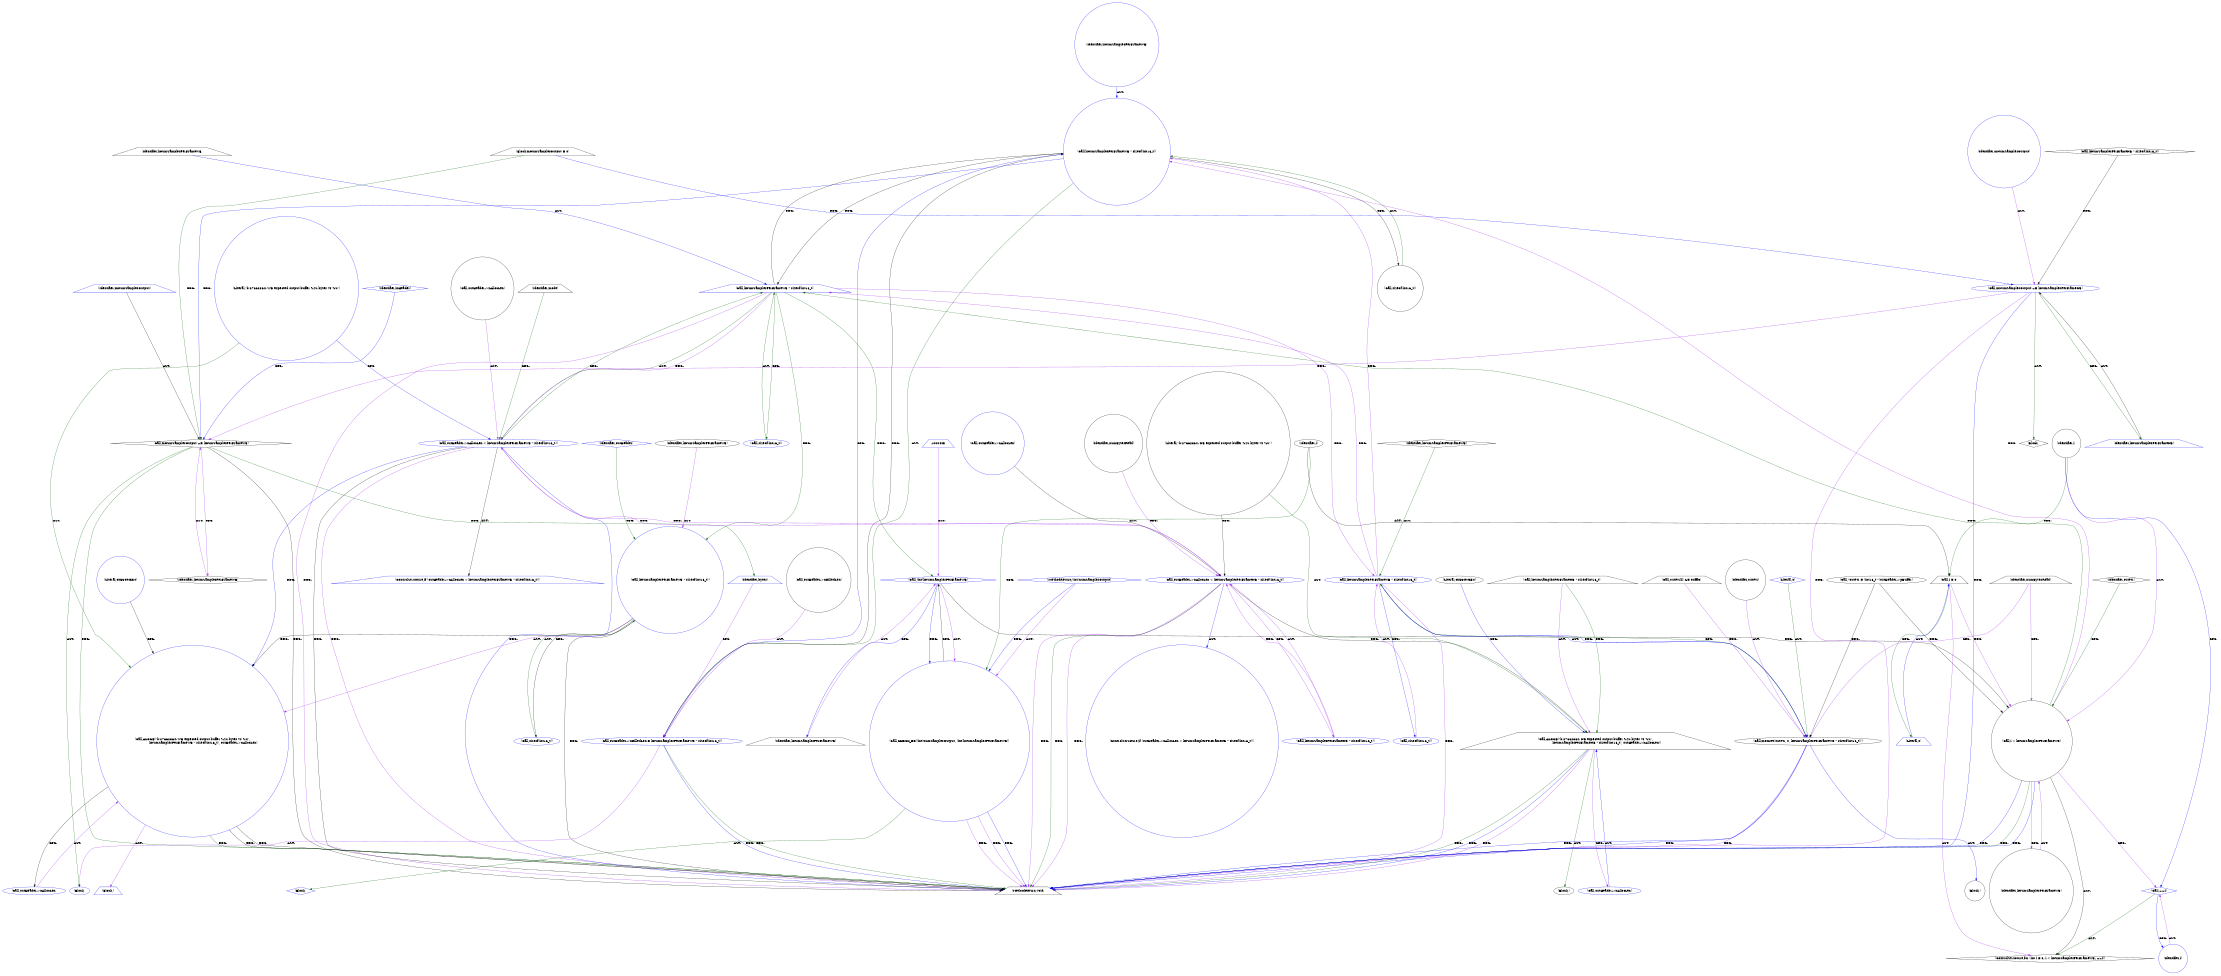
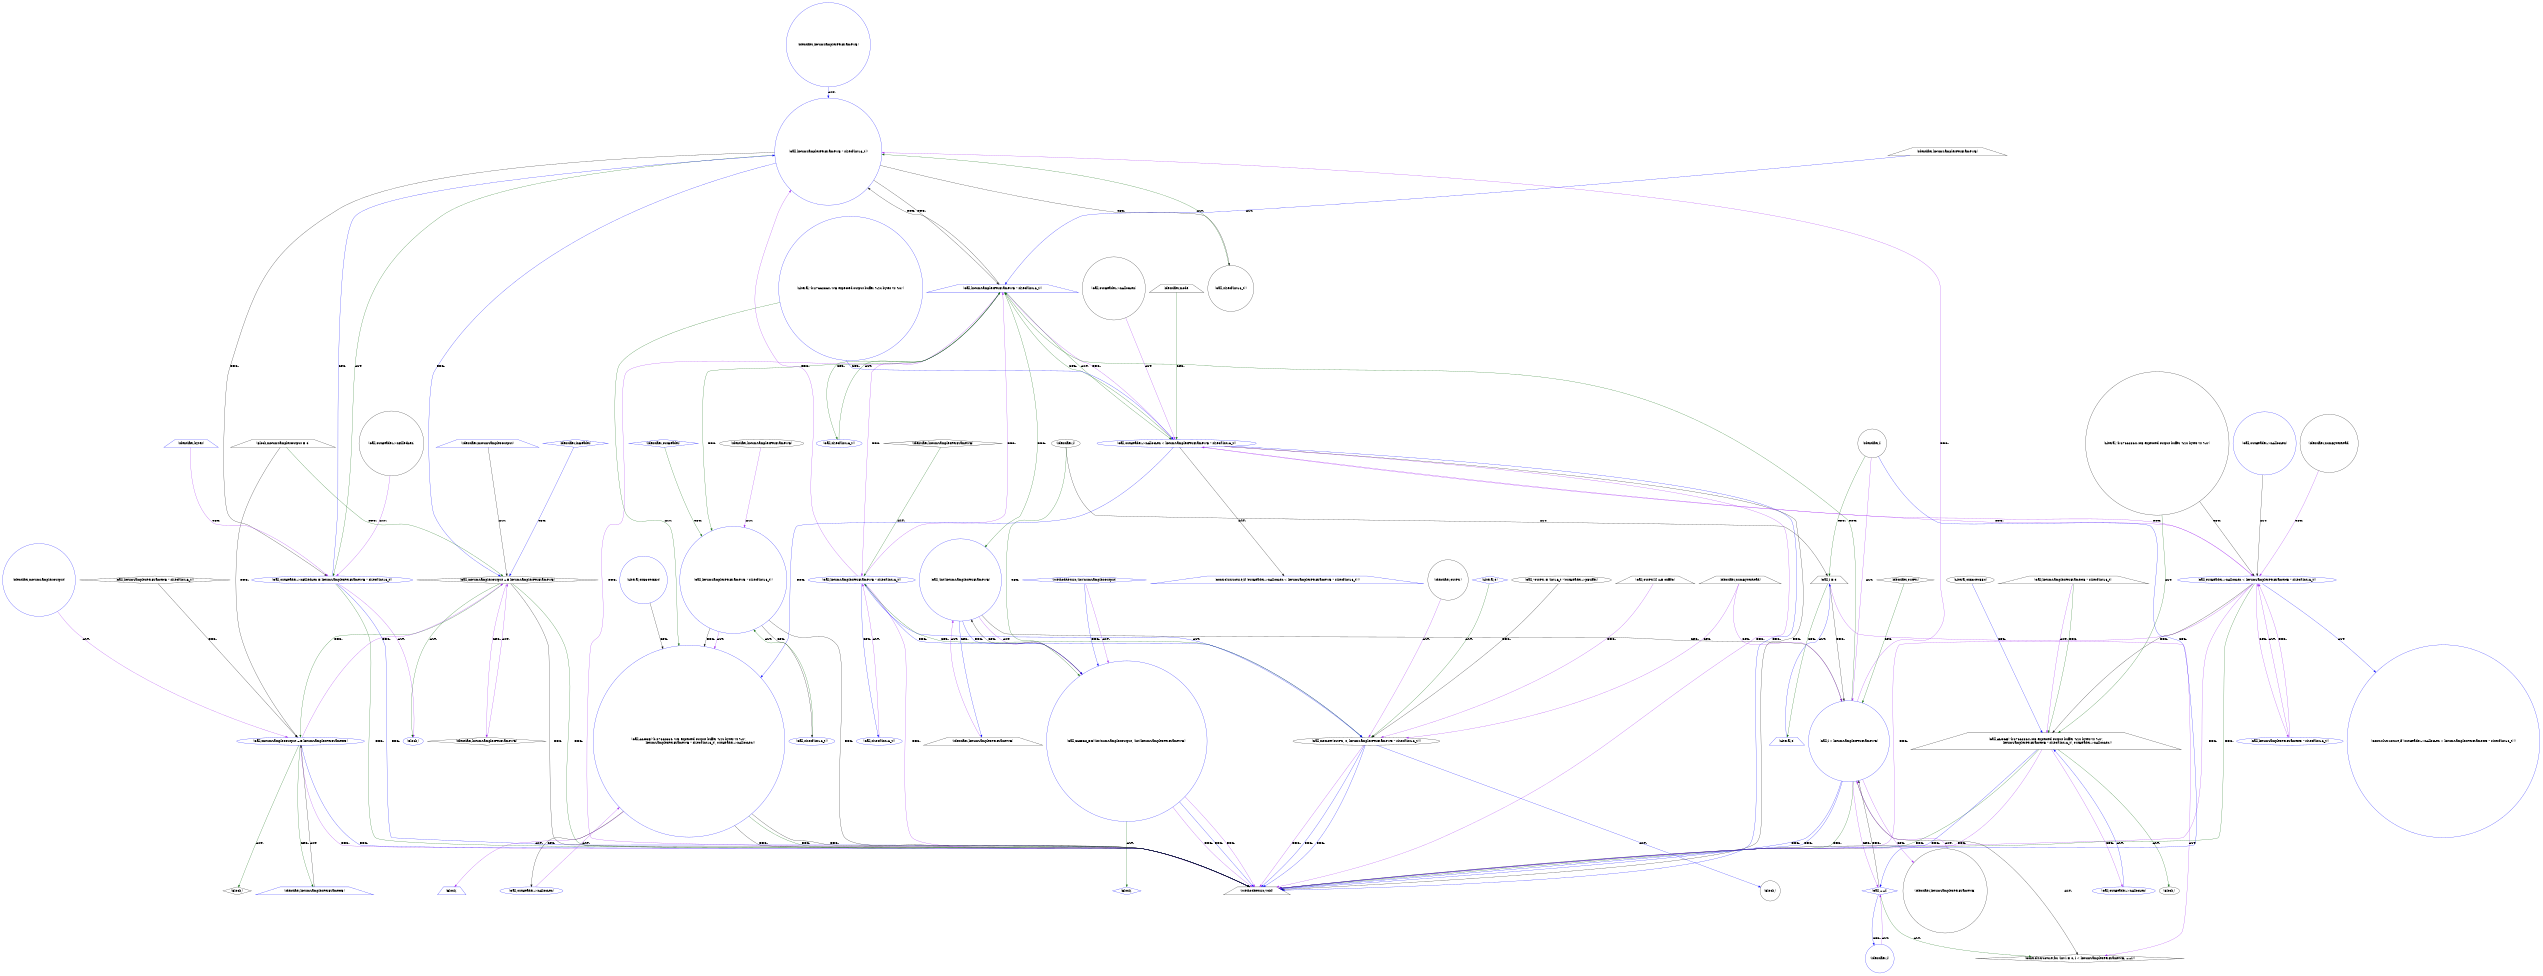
(1282, 215) -> (236, 594)
(938, 443) -> none
(490, 523) -> (372, 634)
(938, 580) -> (960, 580)
(1789, 639) -> (1695, 639)
(1977, 646) -> (1837, 641)
(1938, 650) -> (1870, 835)
(2032, 741) -> (1849, 741)
